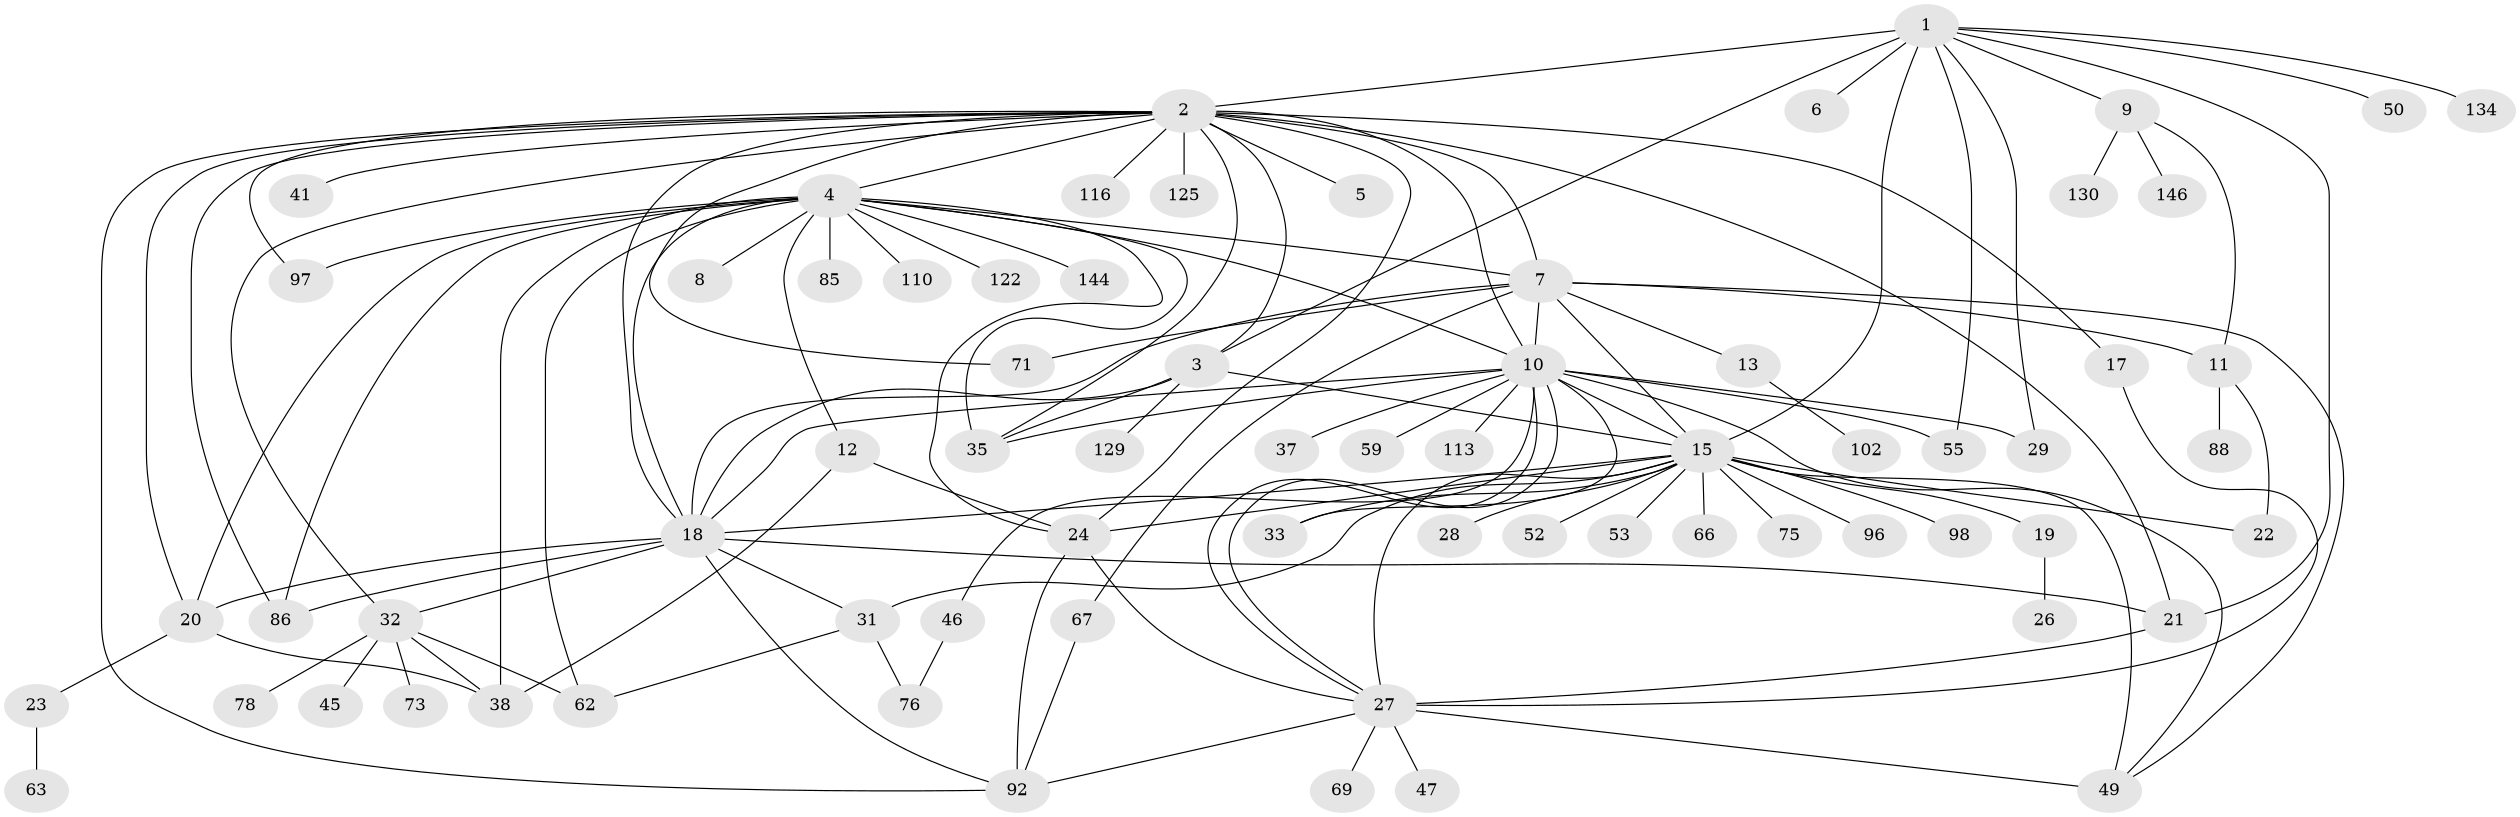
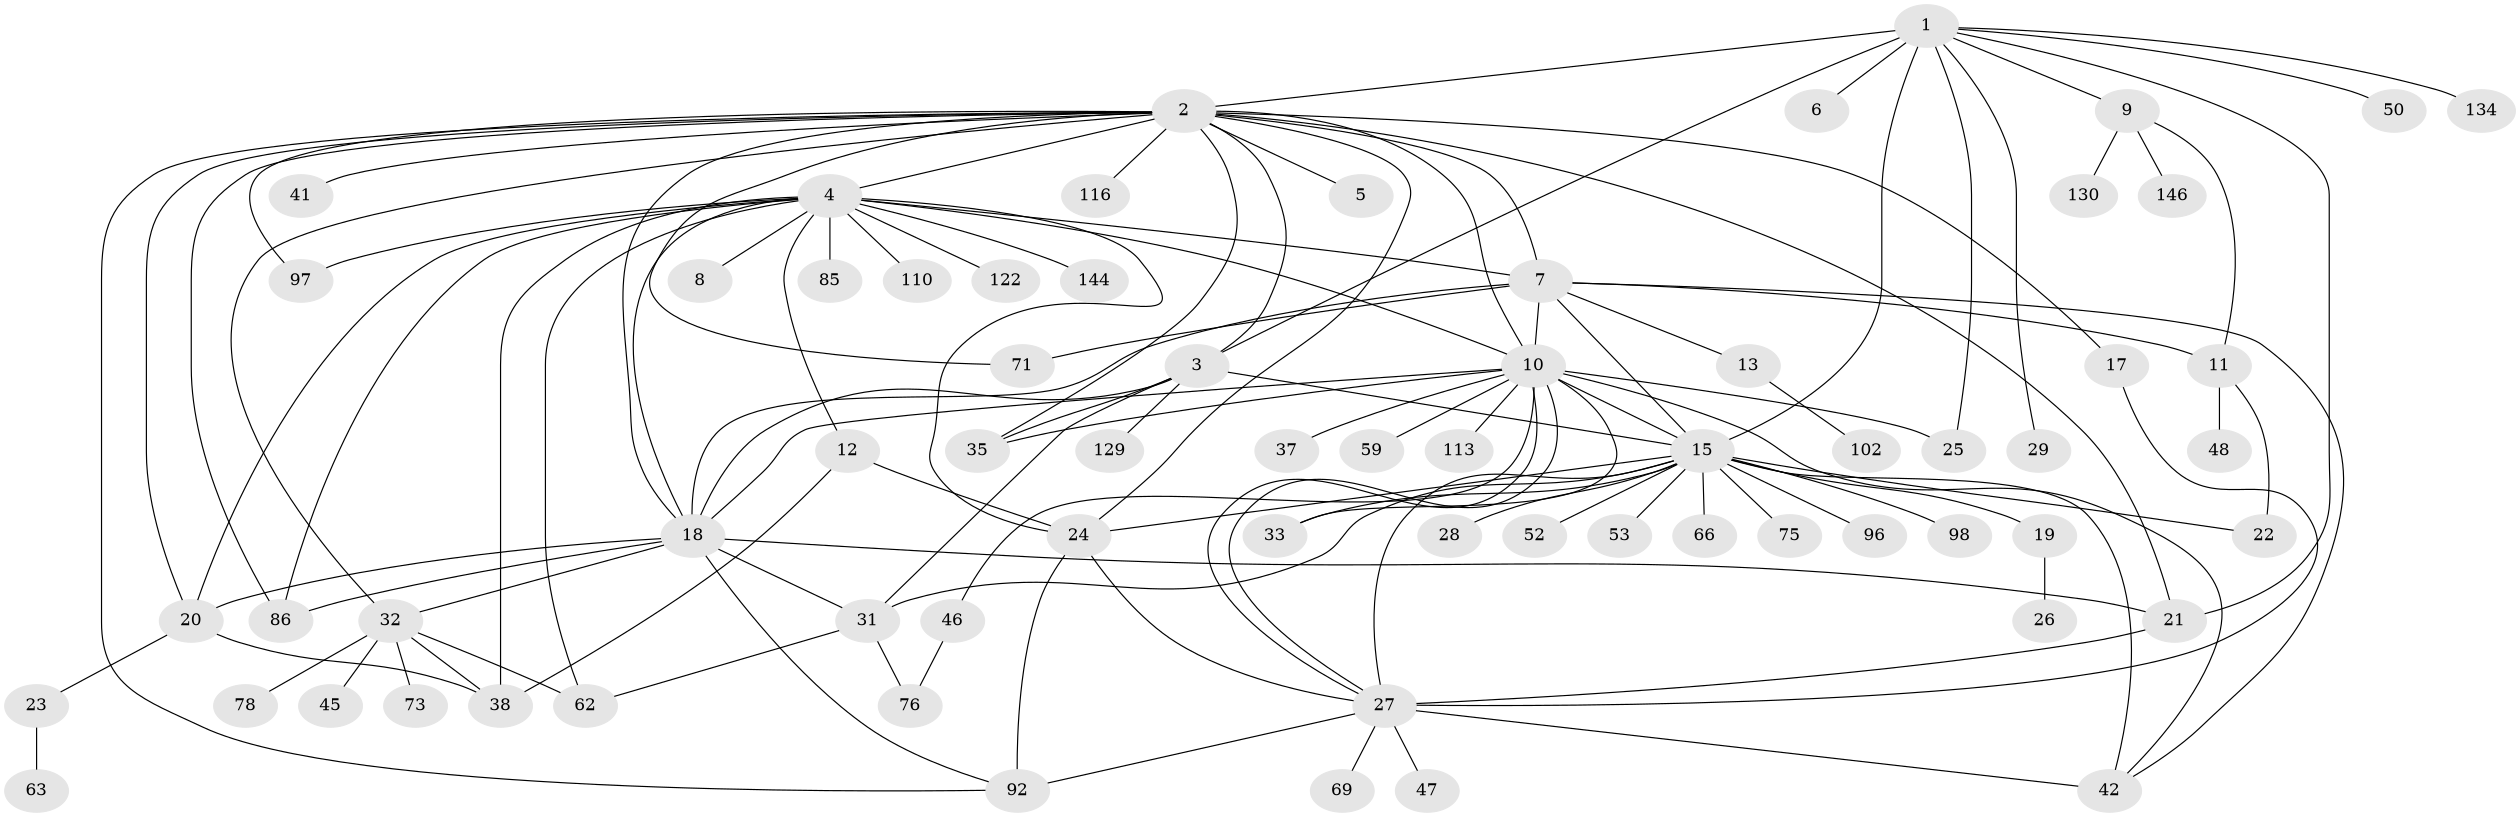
(1184, 196) -> none
(1185, 271) -> none
(1825, 403) -> none
(1954, 451) -> (1954, 451)
(2219, 451) -> (2219, 451)
none -> (1017, 475)
(1387, 482) -> none
(1083, 621) -> none
(2110, 791) -> (2110, 791)
